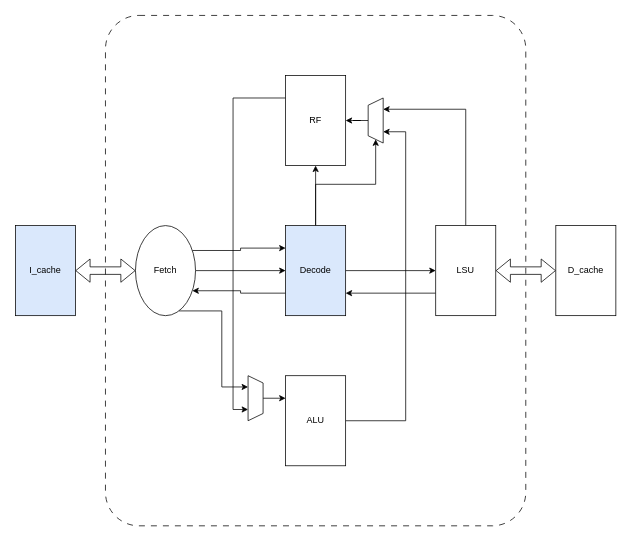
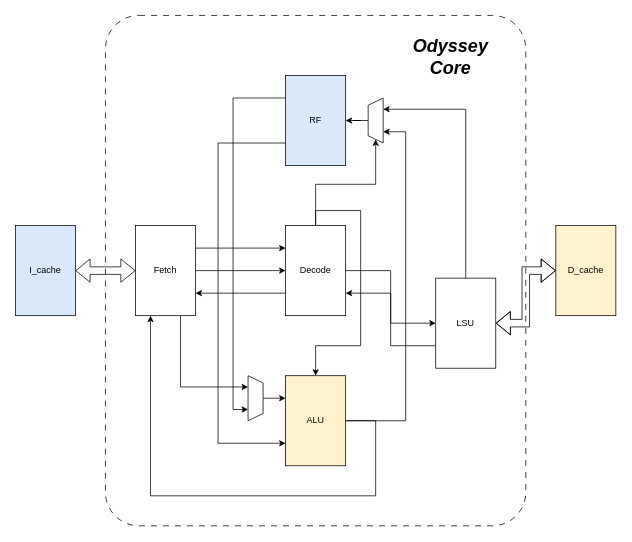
none -> (450, 57)
(315, 120) -> (315, 120)
(315, 176) -> (360, 290)
(165, 270) -> (165, 270)
(315, 270) -> (315, 270)
(465, 270) -> (465, 323)
(585, 270) -> (585, 270)
(315, 420) -> (315, 420)
none -> (247, 443)
none -> (212, 495)
